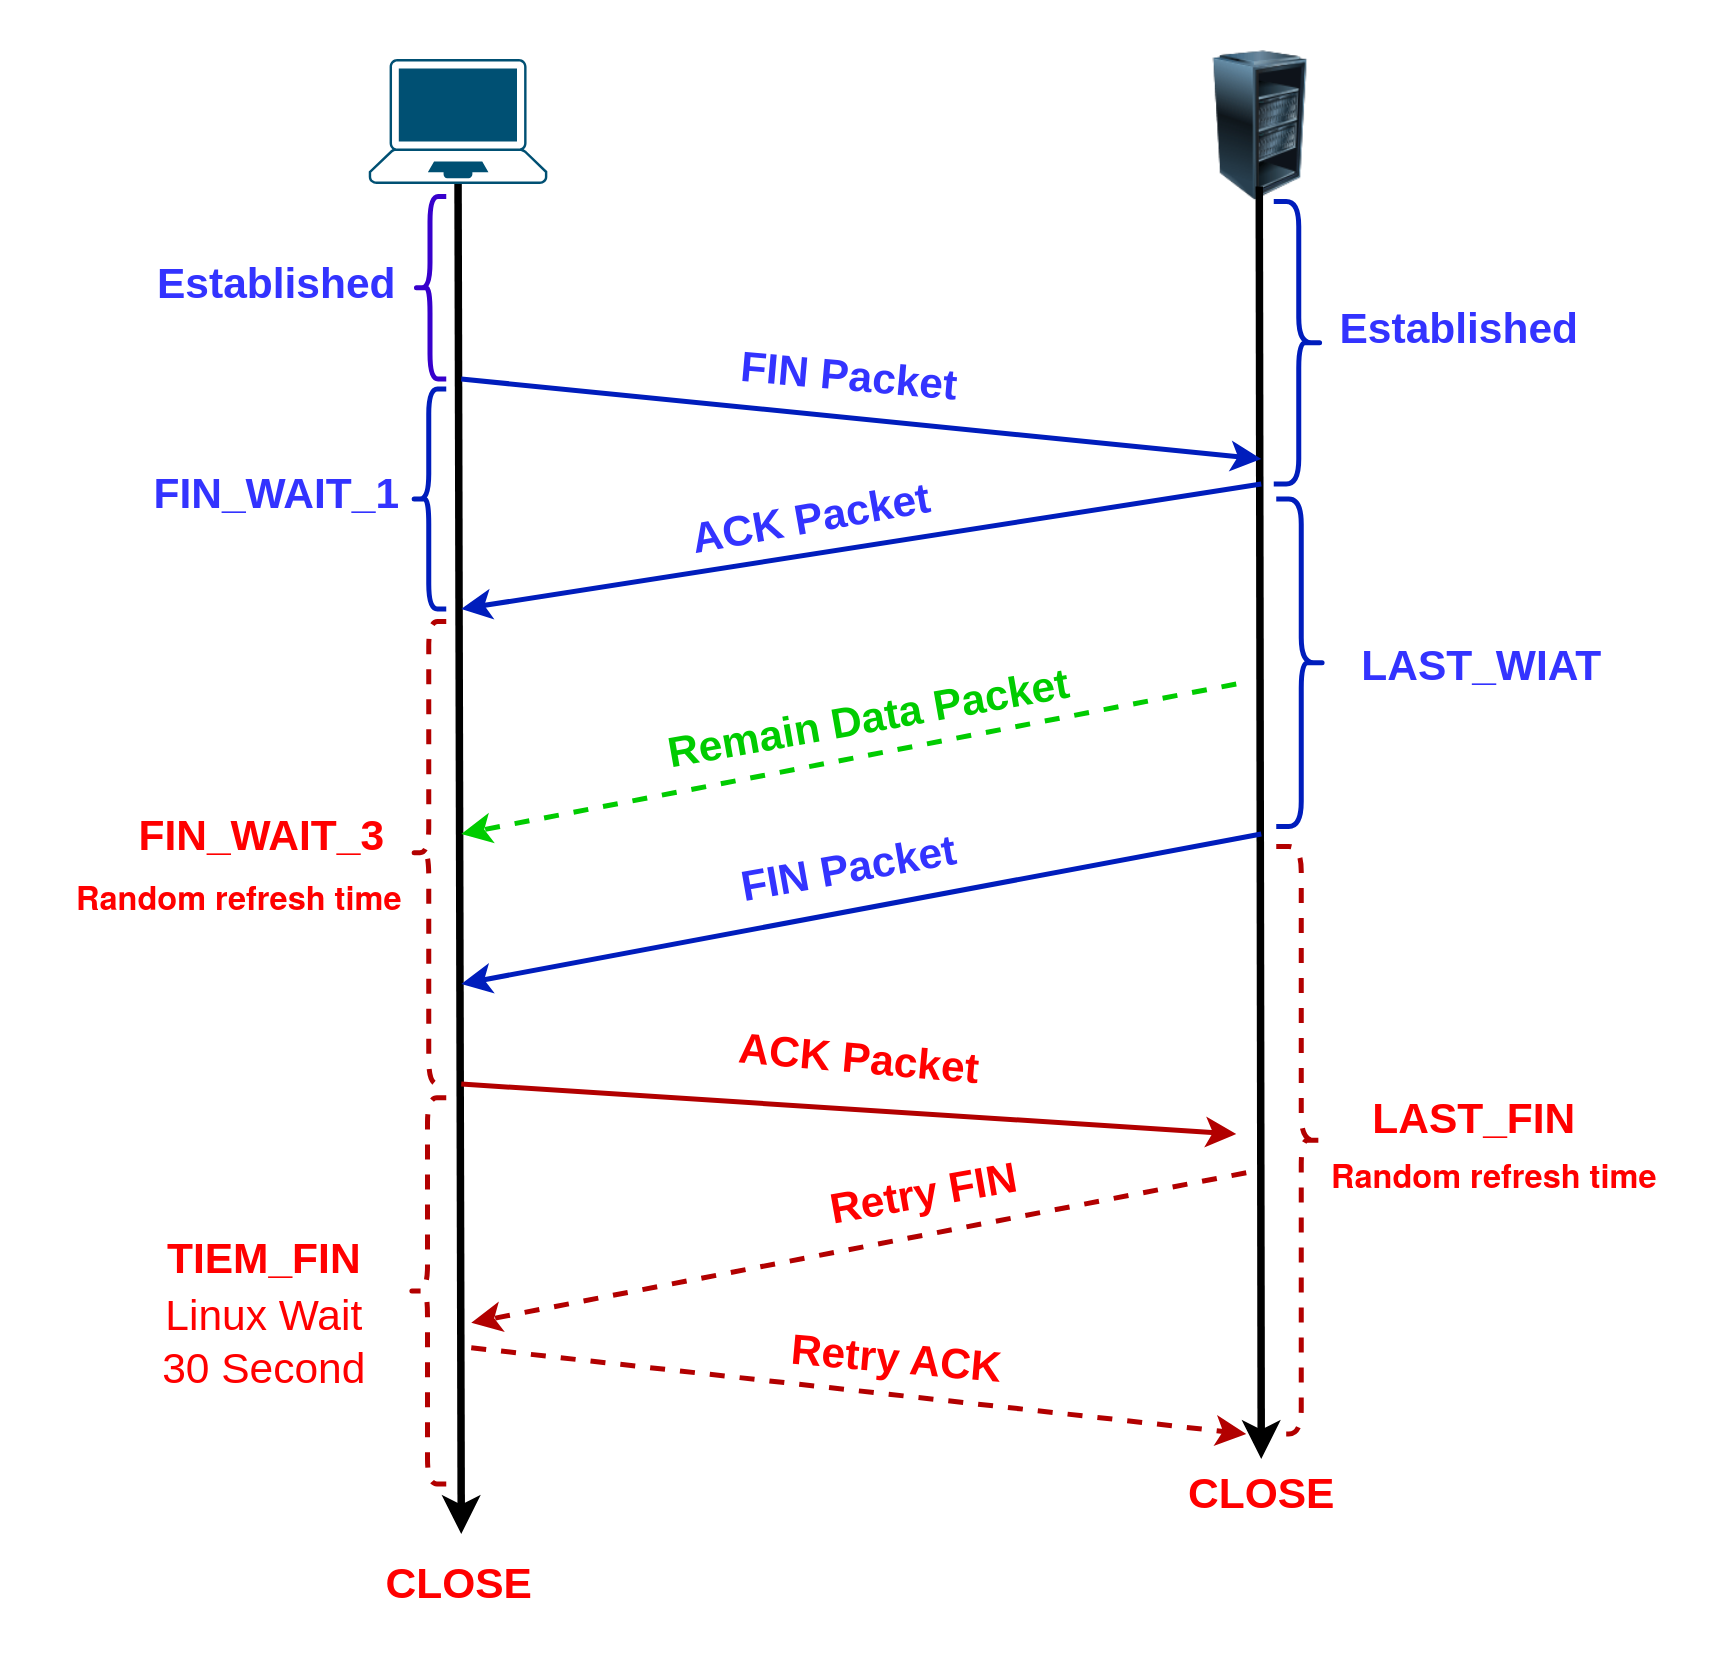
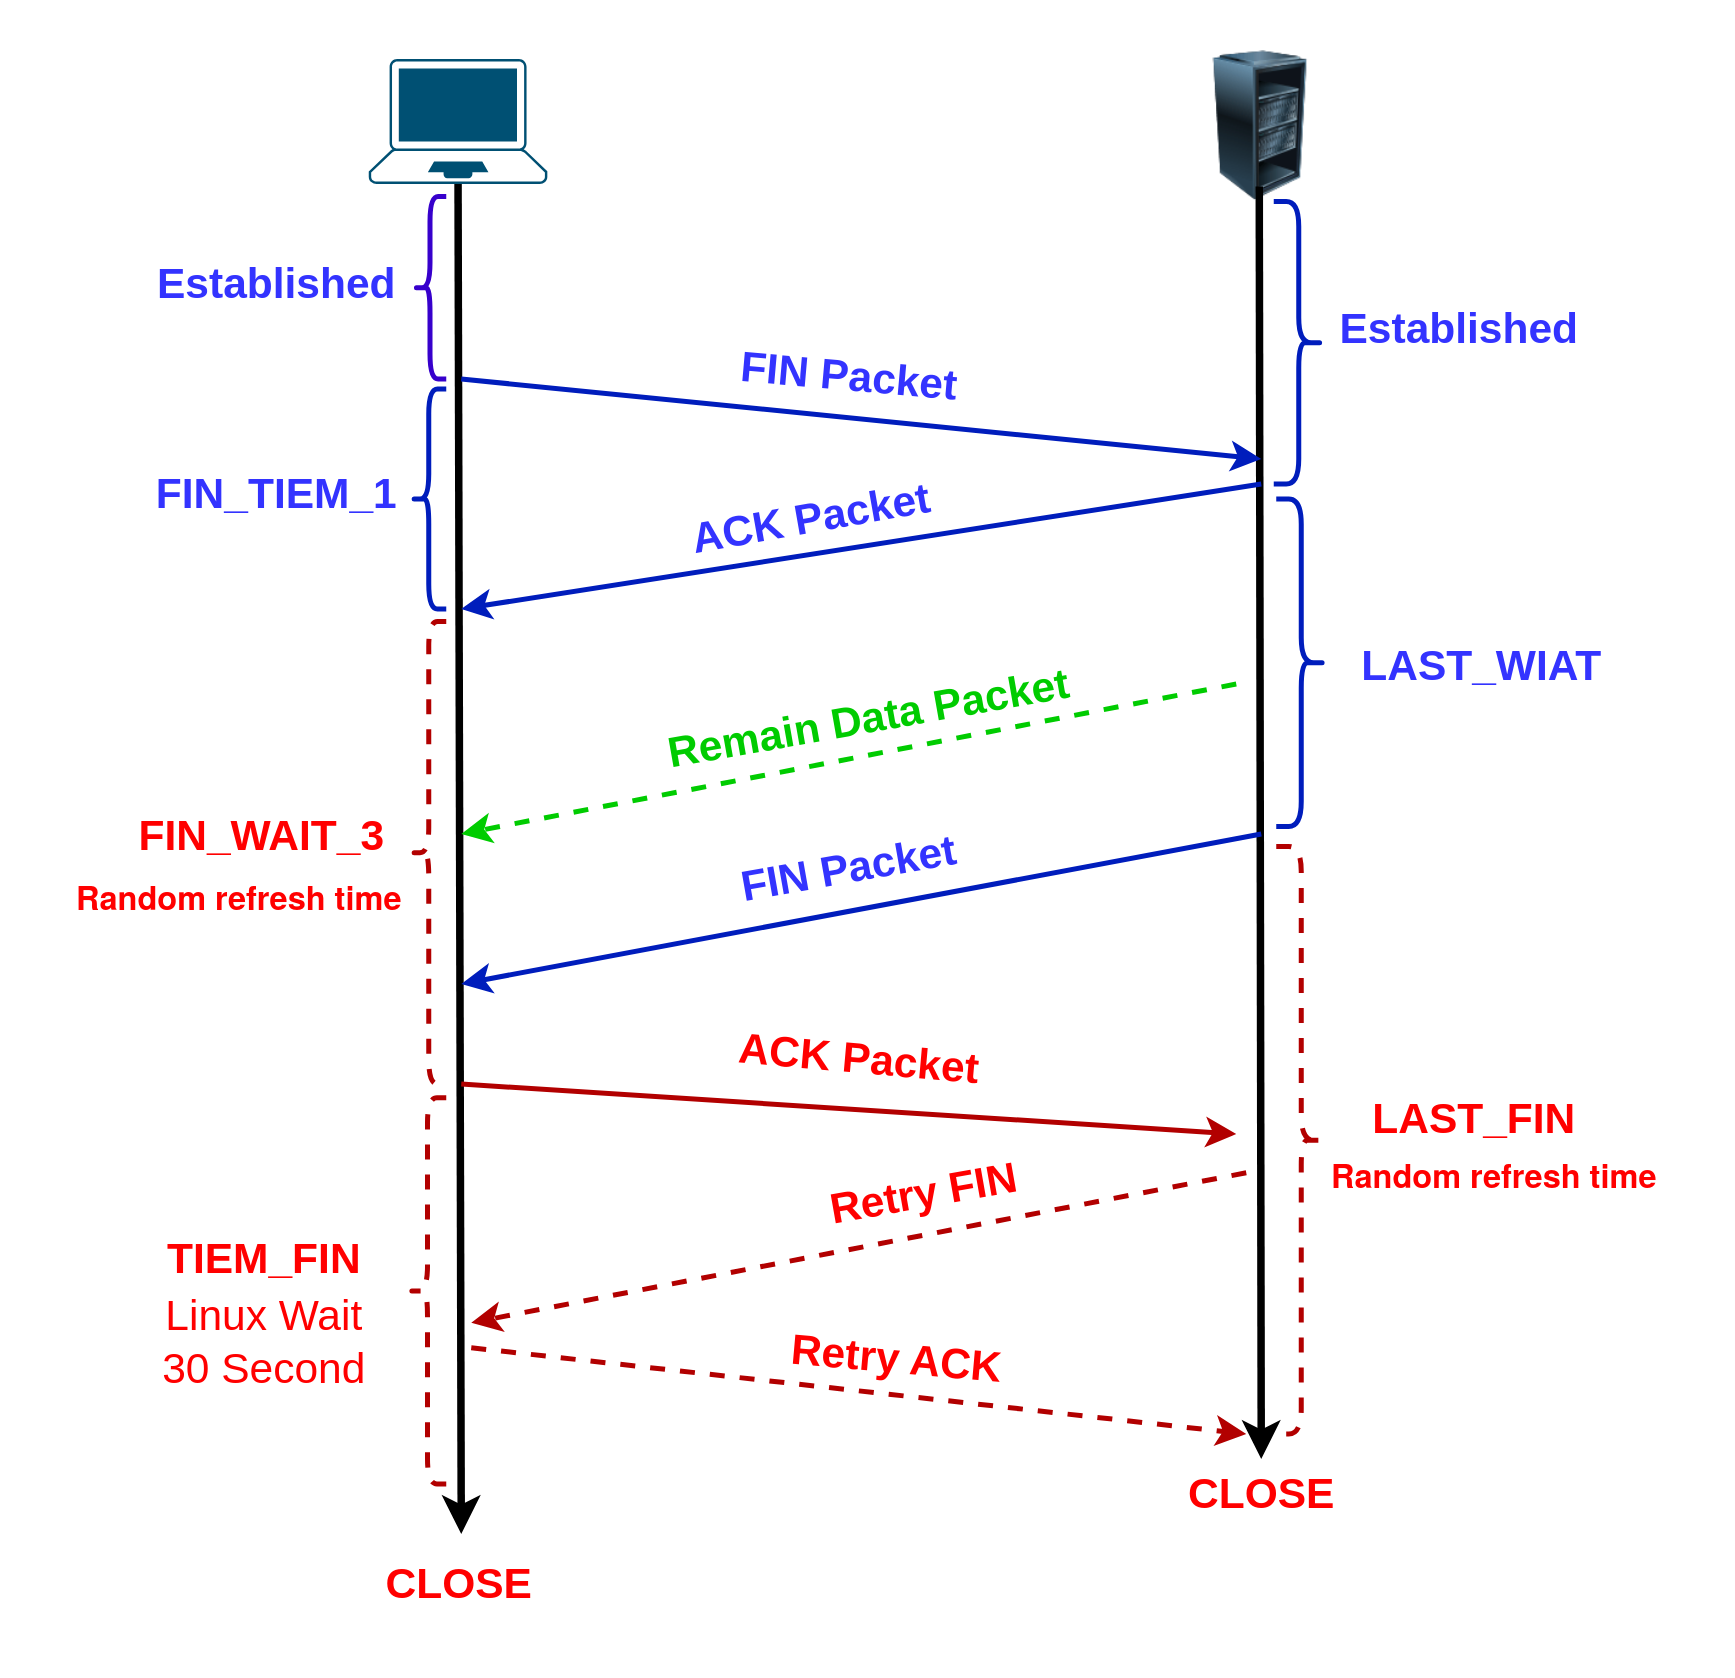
(278, 496) -> (278, 496)
